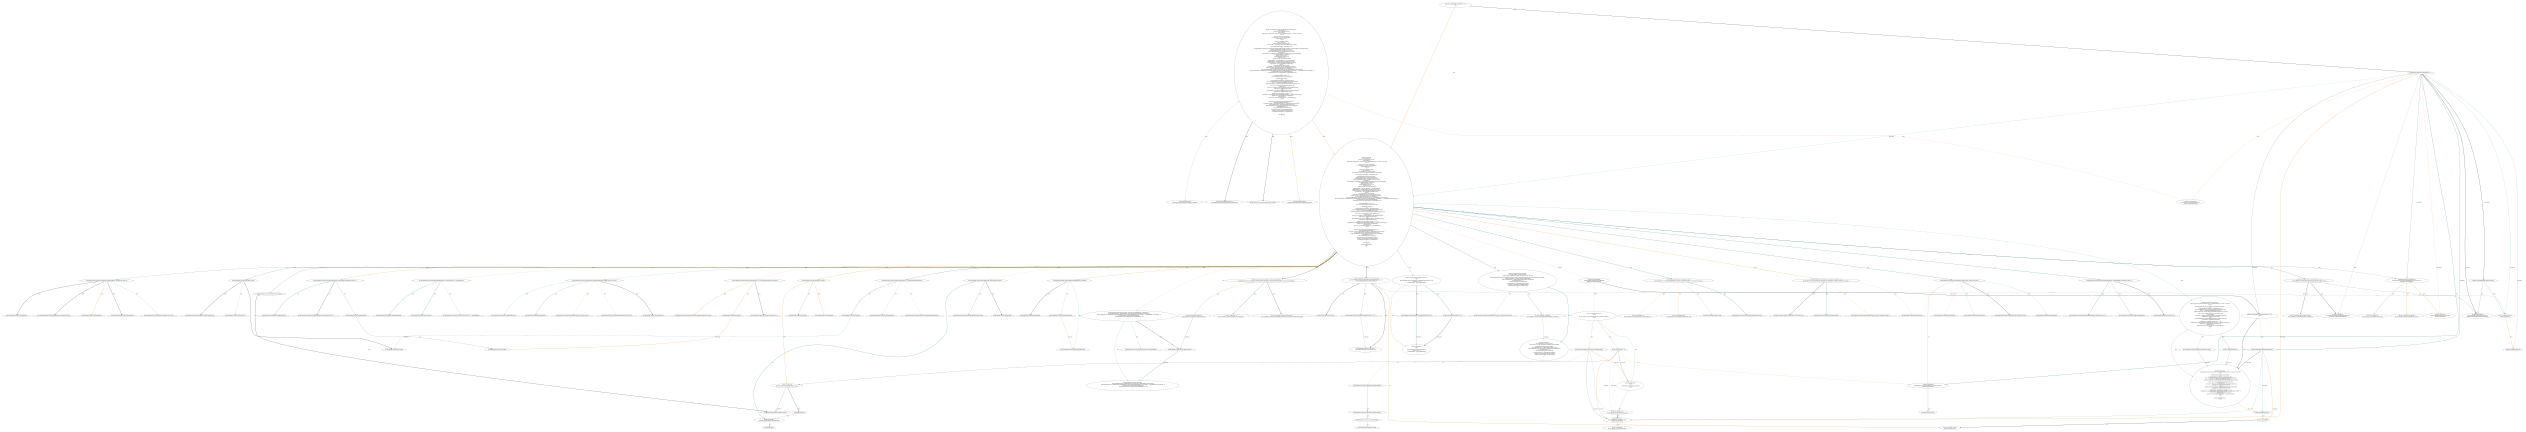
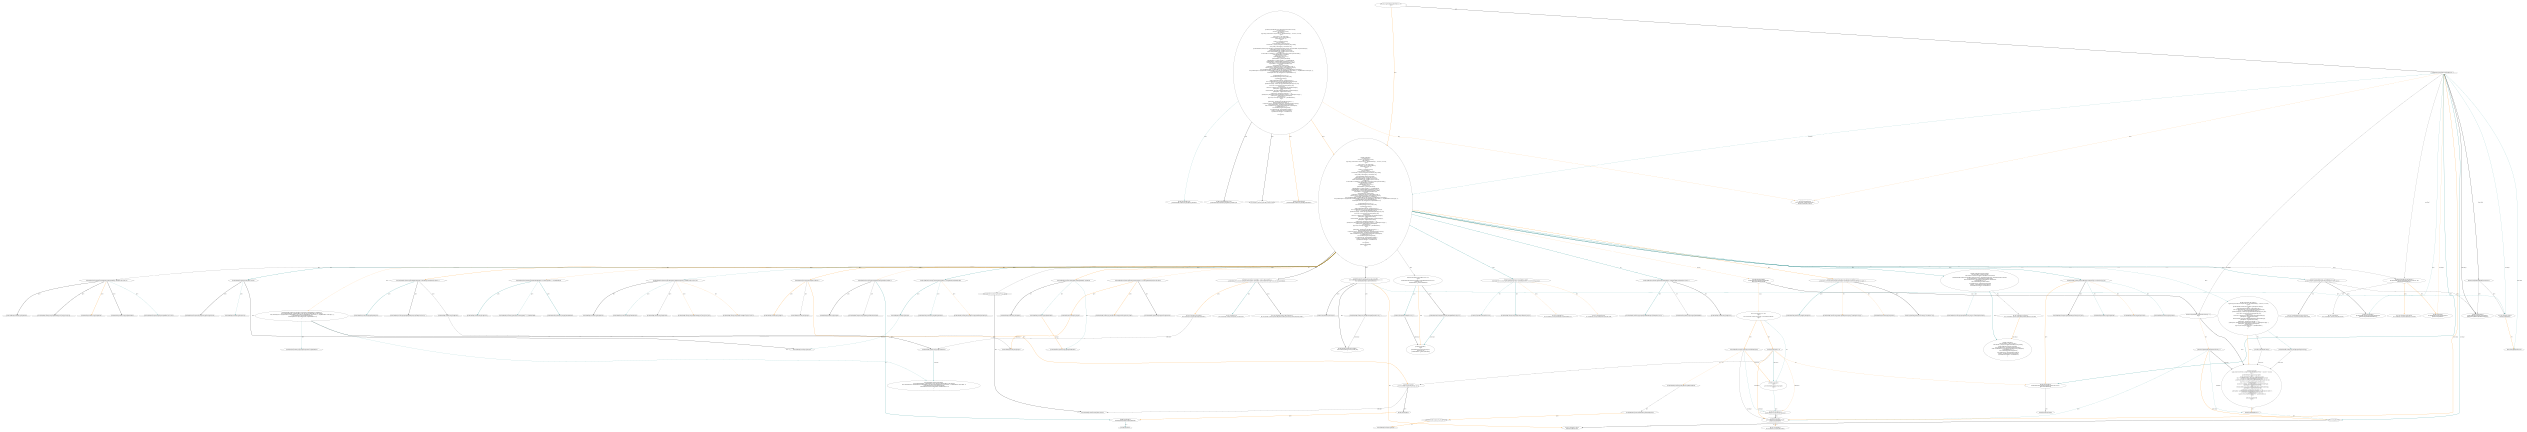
(2460, 290) -> (2460, 301)
